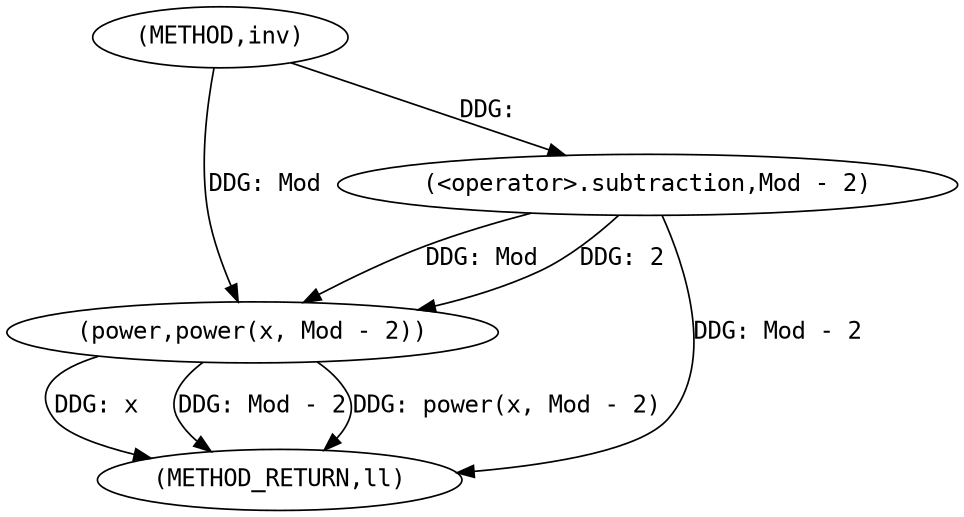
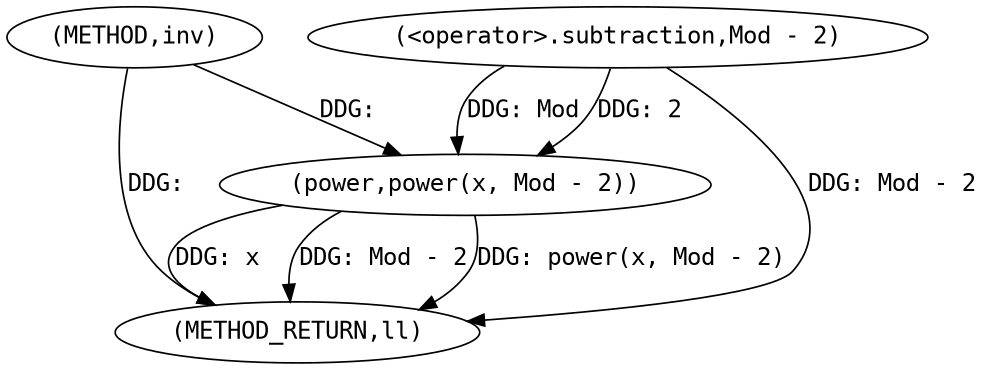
(420, 106) -> (124, 197)
(265, 185) -> (355, 111)
